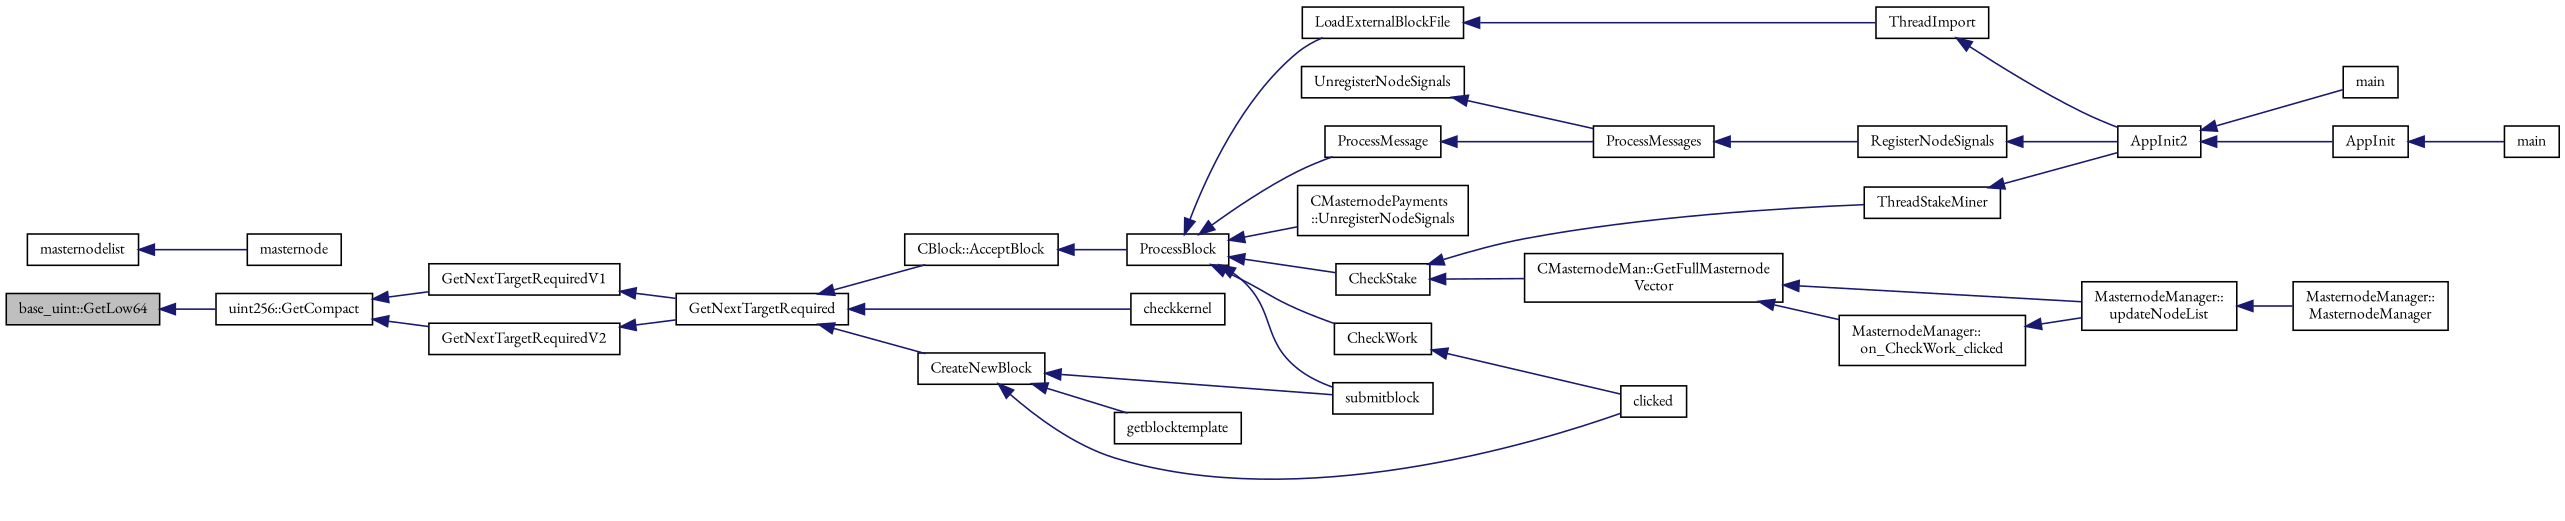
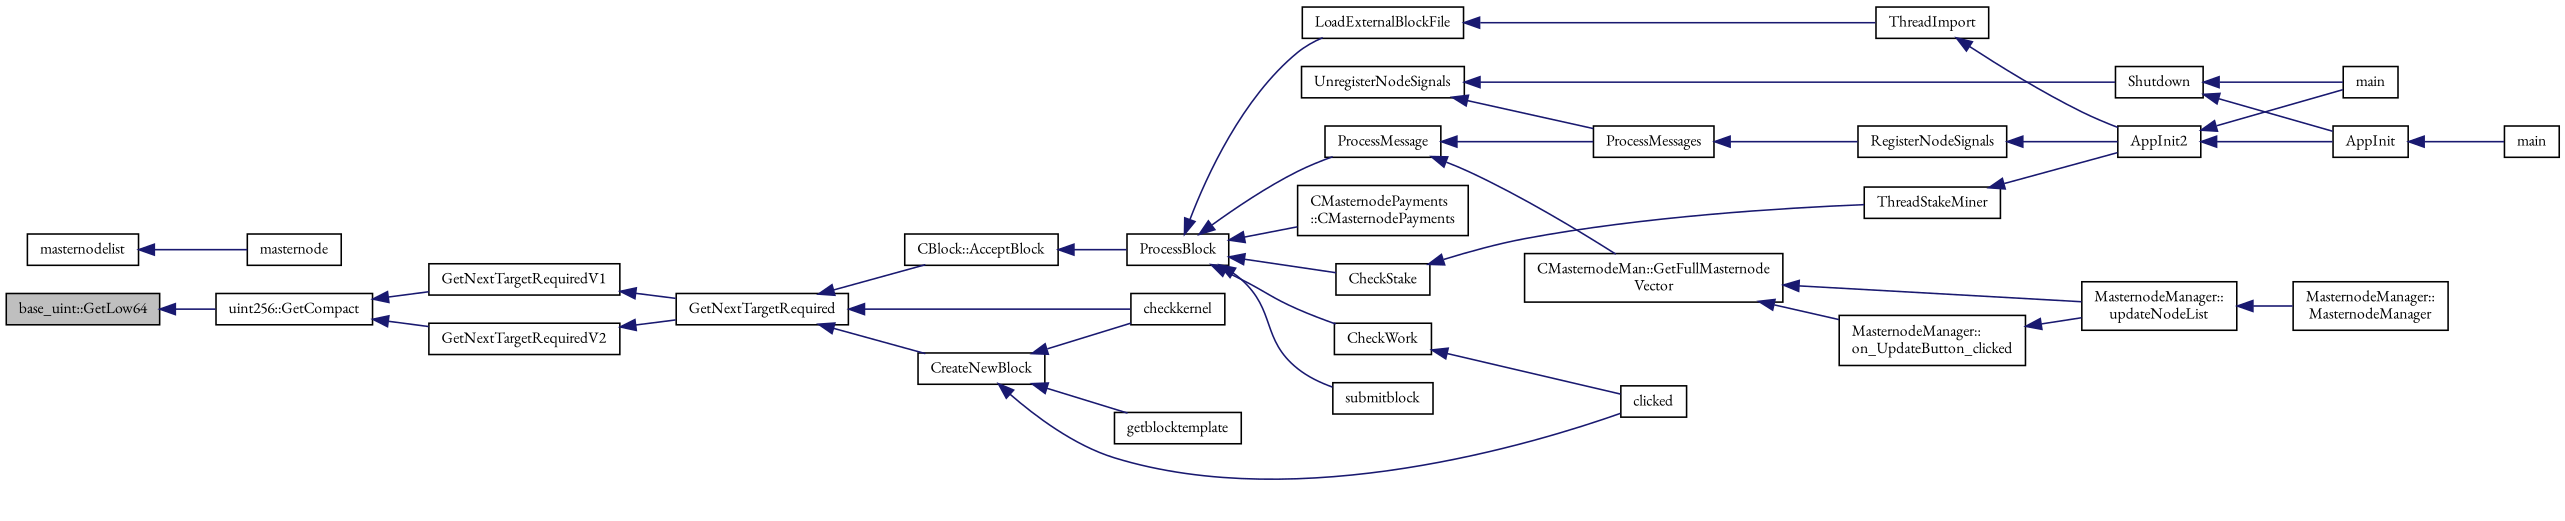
none -> (2159, 82)
(1383, 211) -> (1383, 211)
(1485, 279) -> (1533, 205)
(1932, 340) -> (1932, 340)
(1197, 385) -> (1089, 336)
